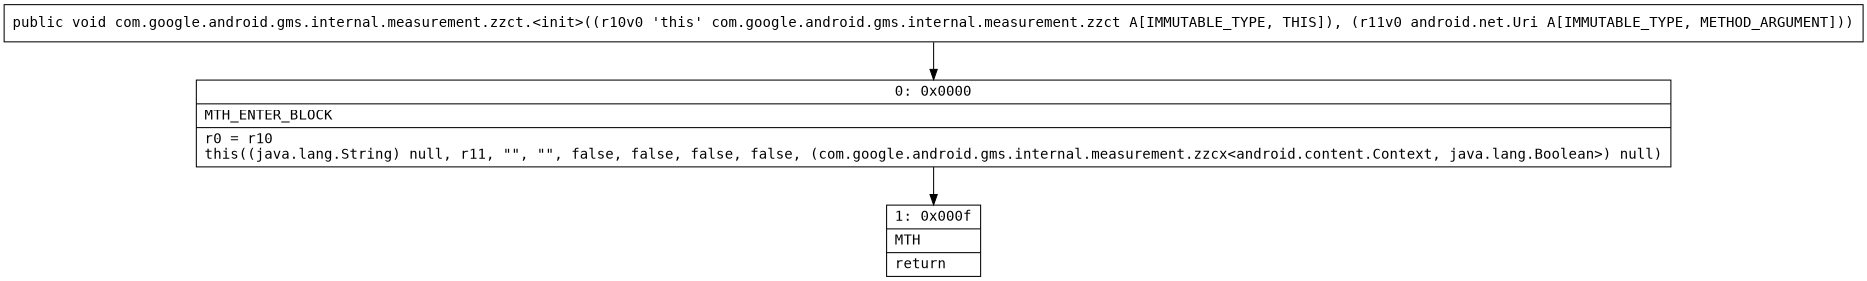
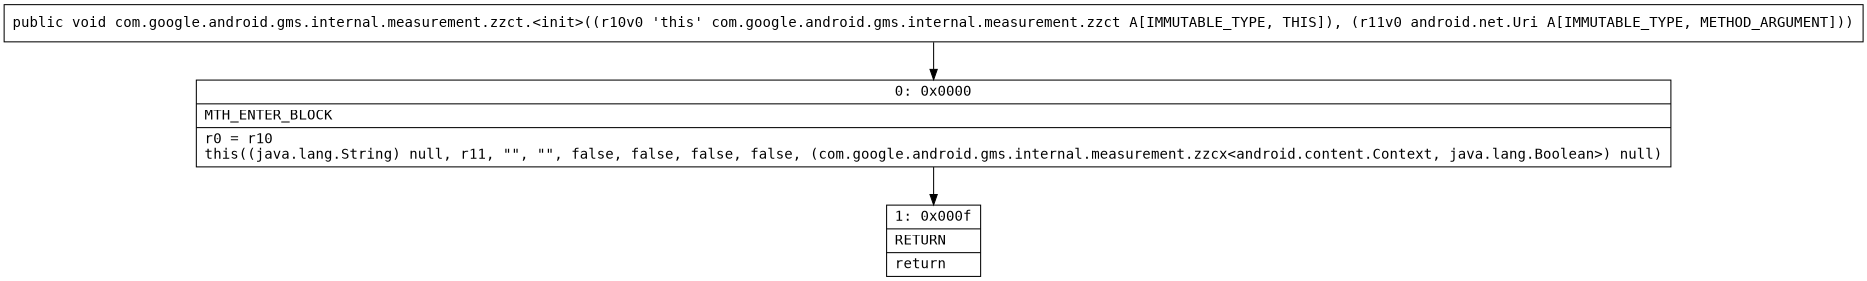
(908, 240) -> (921, 240)
